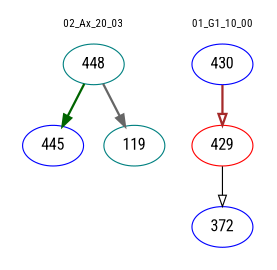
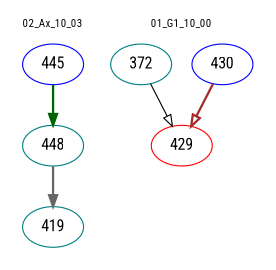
(94, 24) -> (53, 24)
(76, 100) -> (53, 99)
(134, 146) -> (53, 227)
(222, 181) -> (159, 100)
(222, 227) -> (141, 64)
